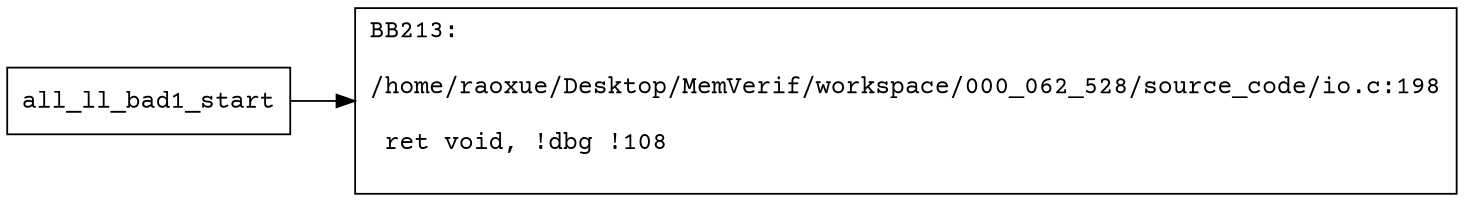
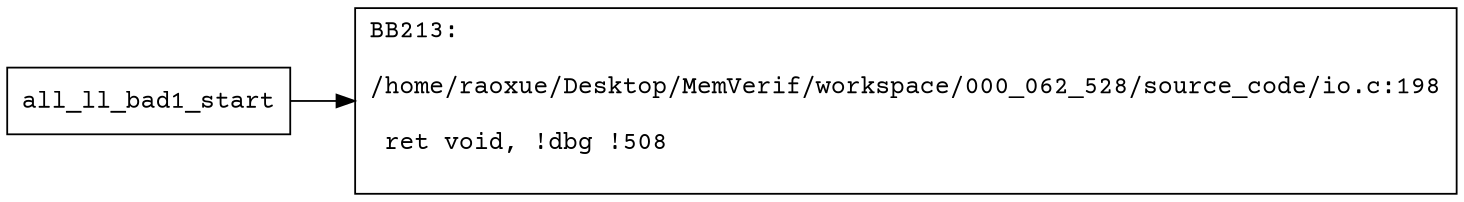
(519, 142) -> (519, 142)
